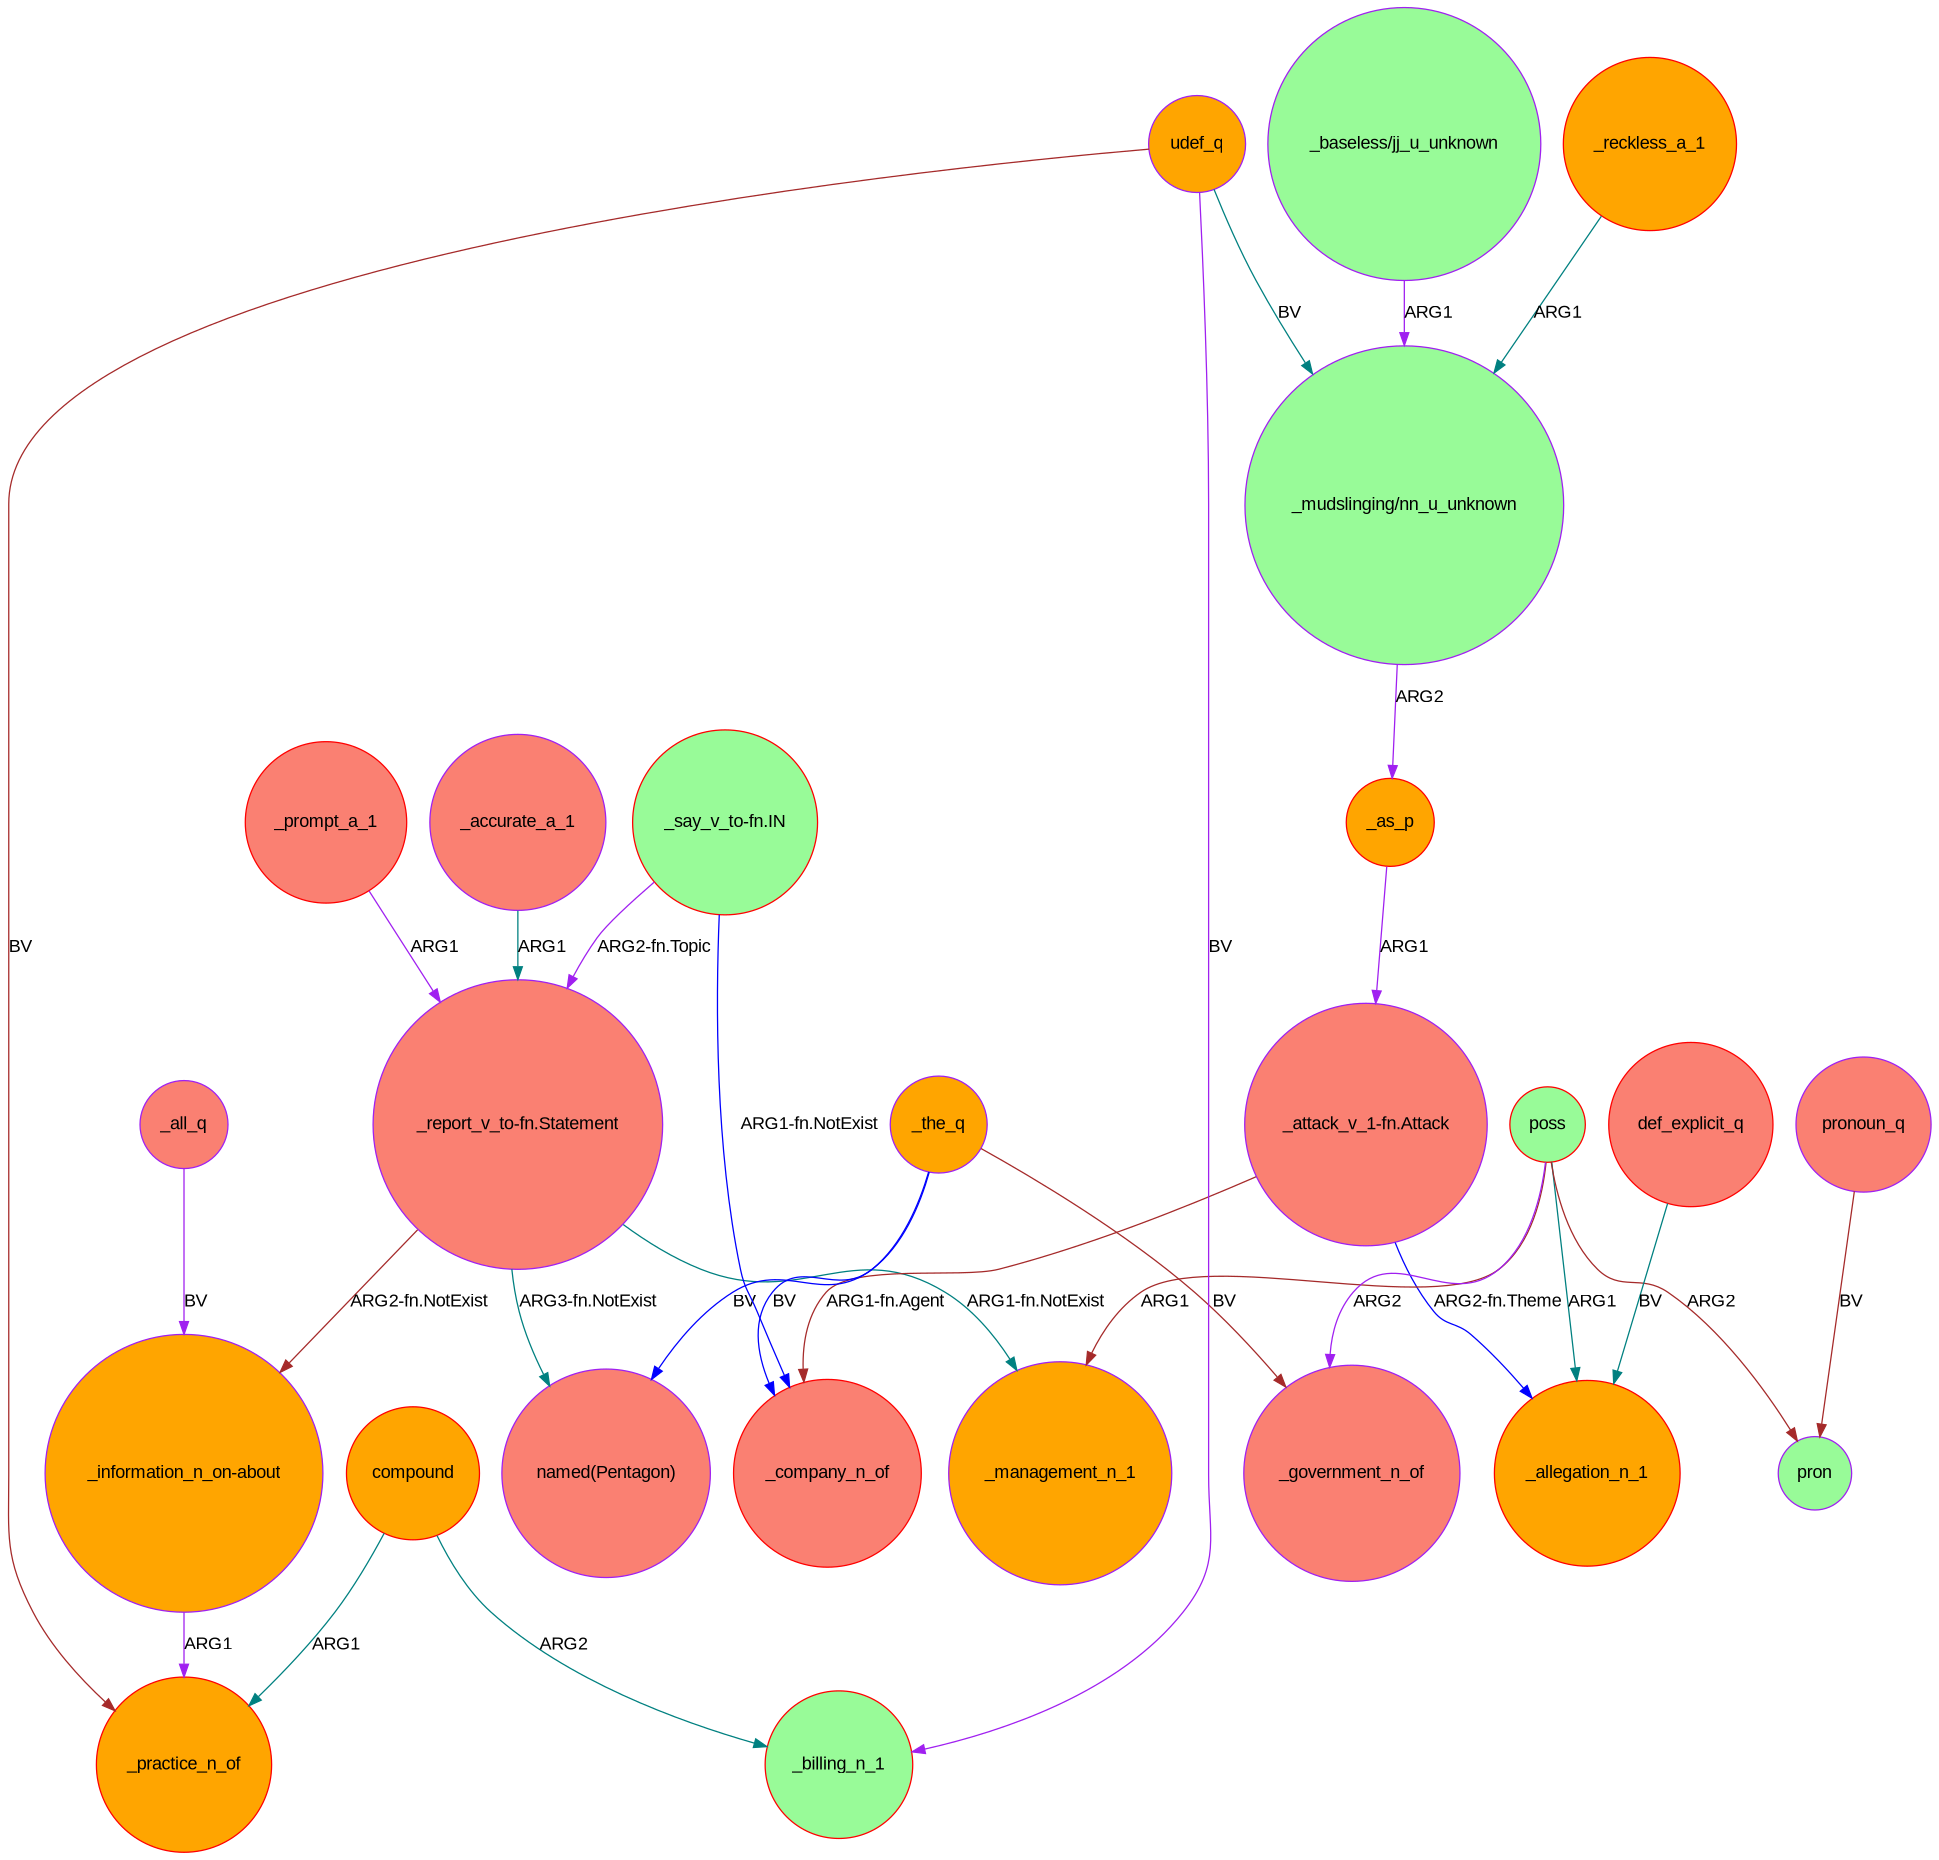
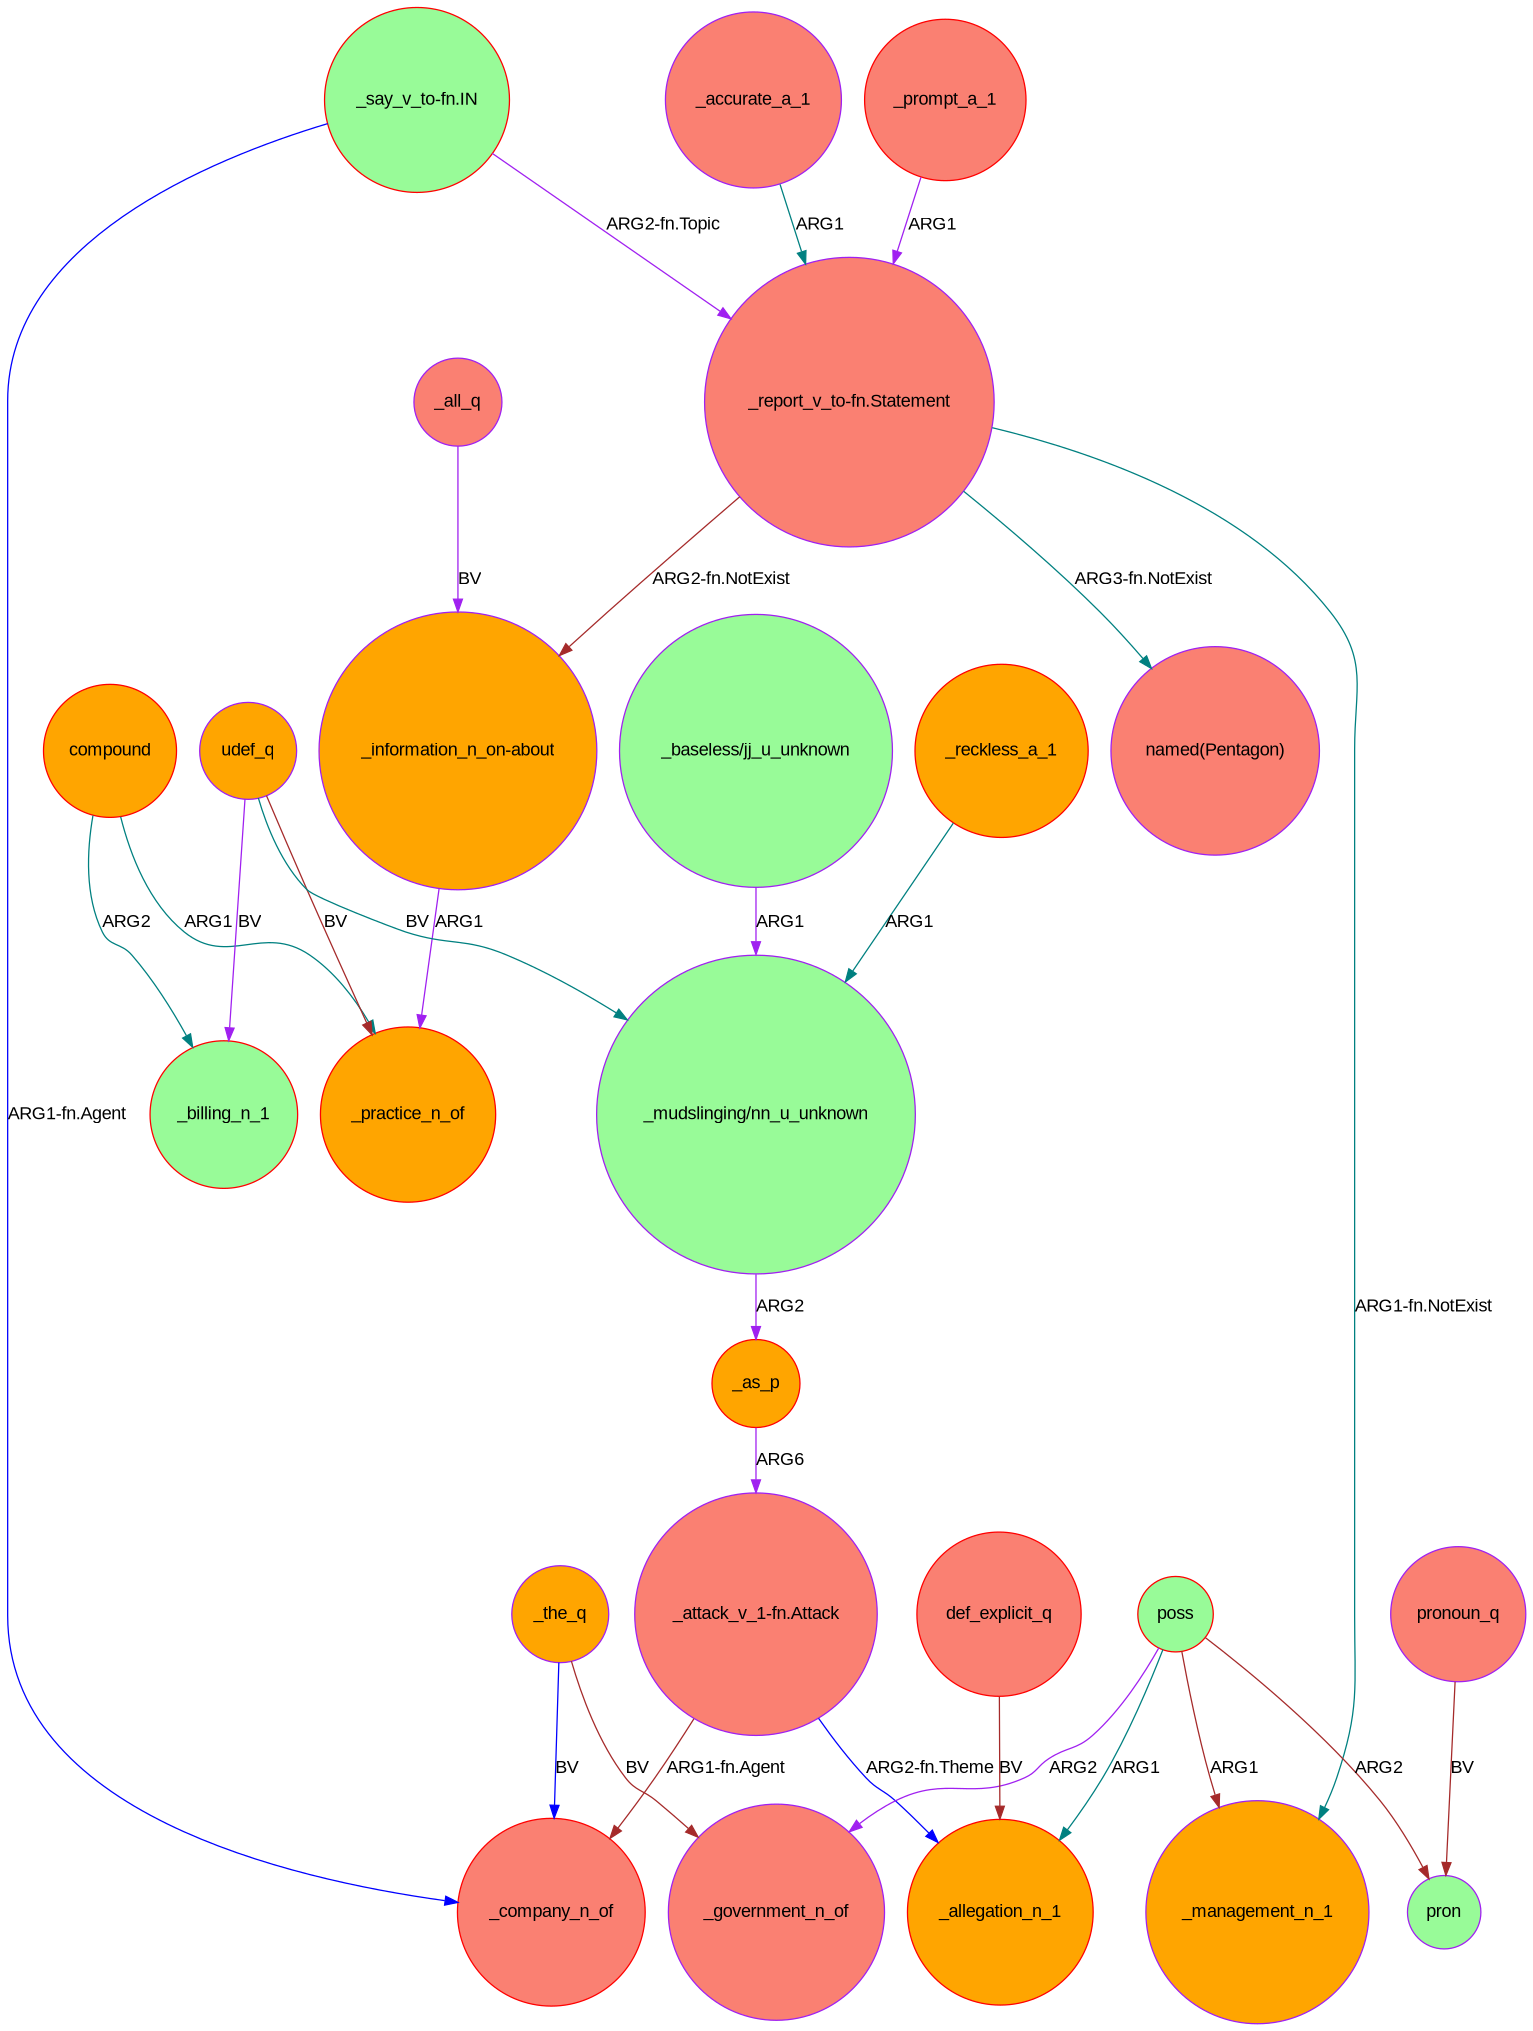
(1404, 947) -> (780, 1460)
(810, 1125) -> (67, 1115)
(736, 1291) -> none
(1641, 1292) -> (1000, 1751)
